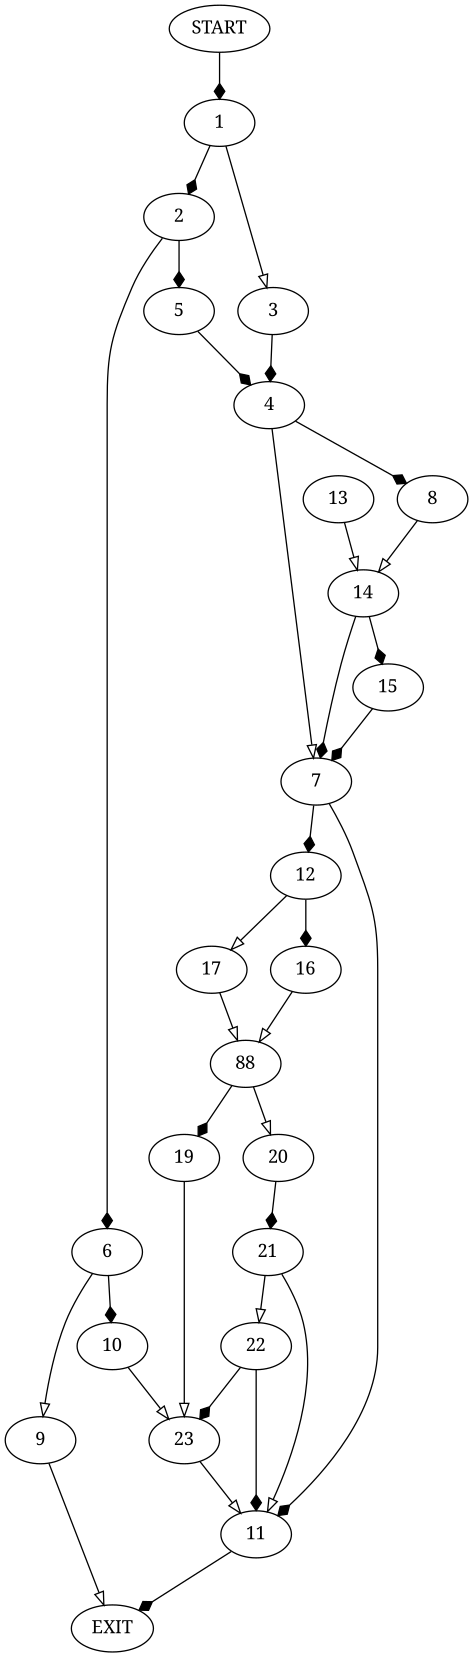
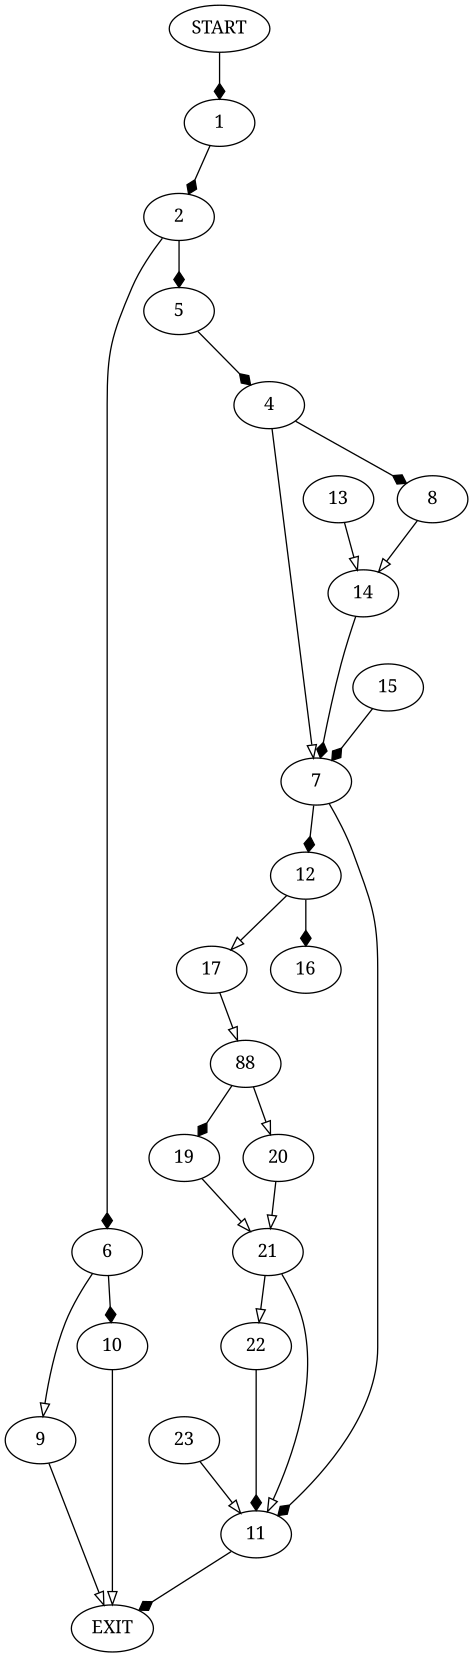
(273, 311) -> none
(374, 633) -> none
(279, 1011) -> none
(274, 1199) -> (274, 1199)
(184, 1292) -> (222, 1200)
(225, 1387) -> none
(144, 1388) -> (112, 1481)
